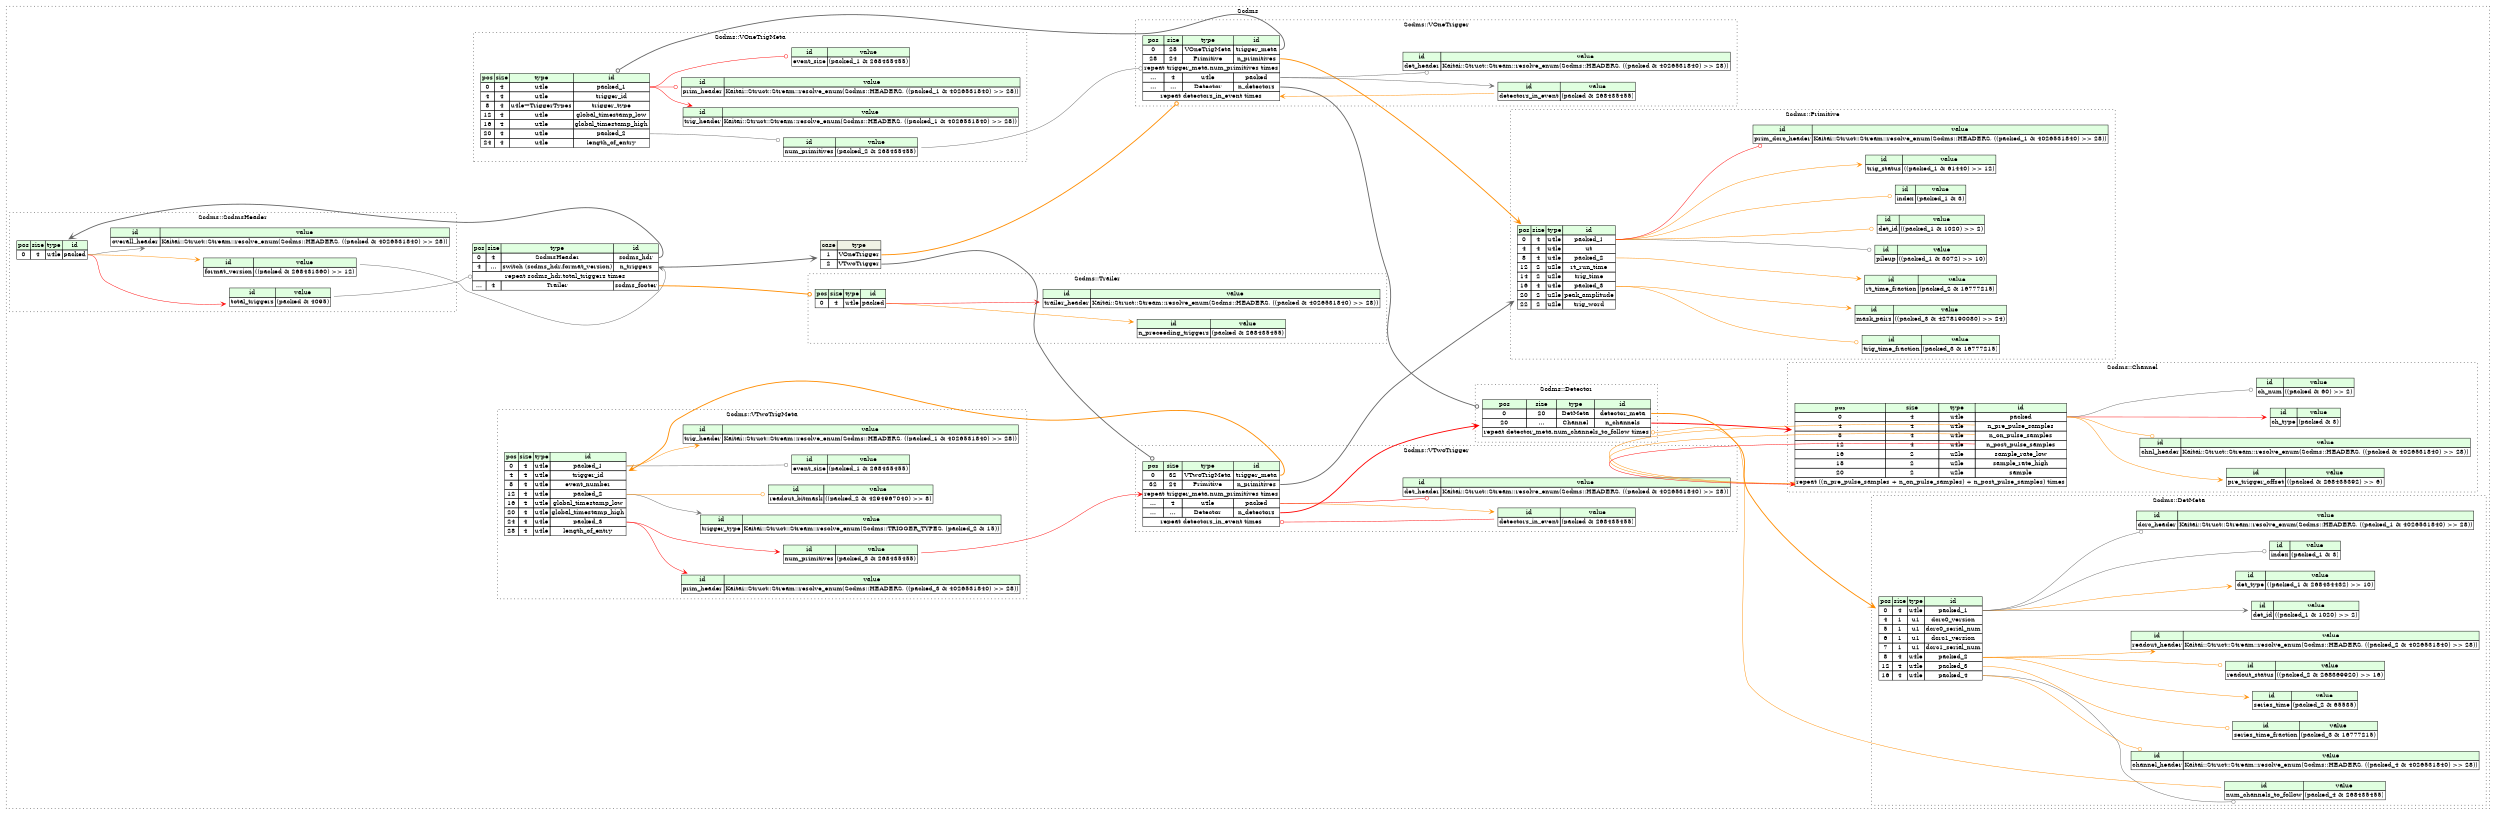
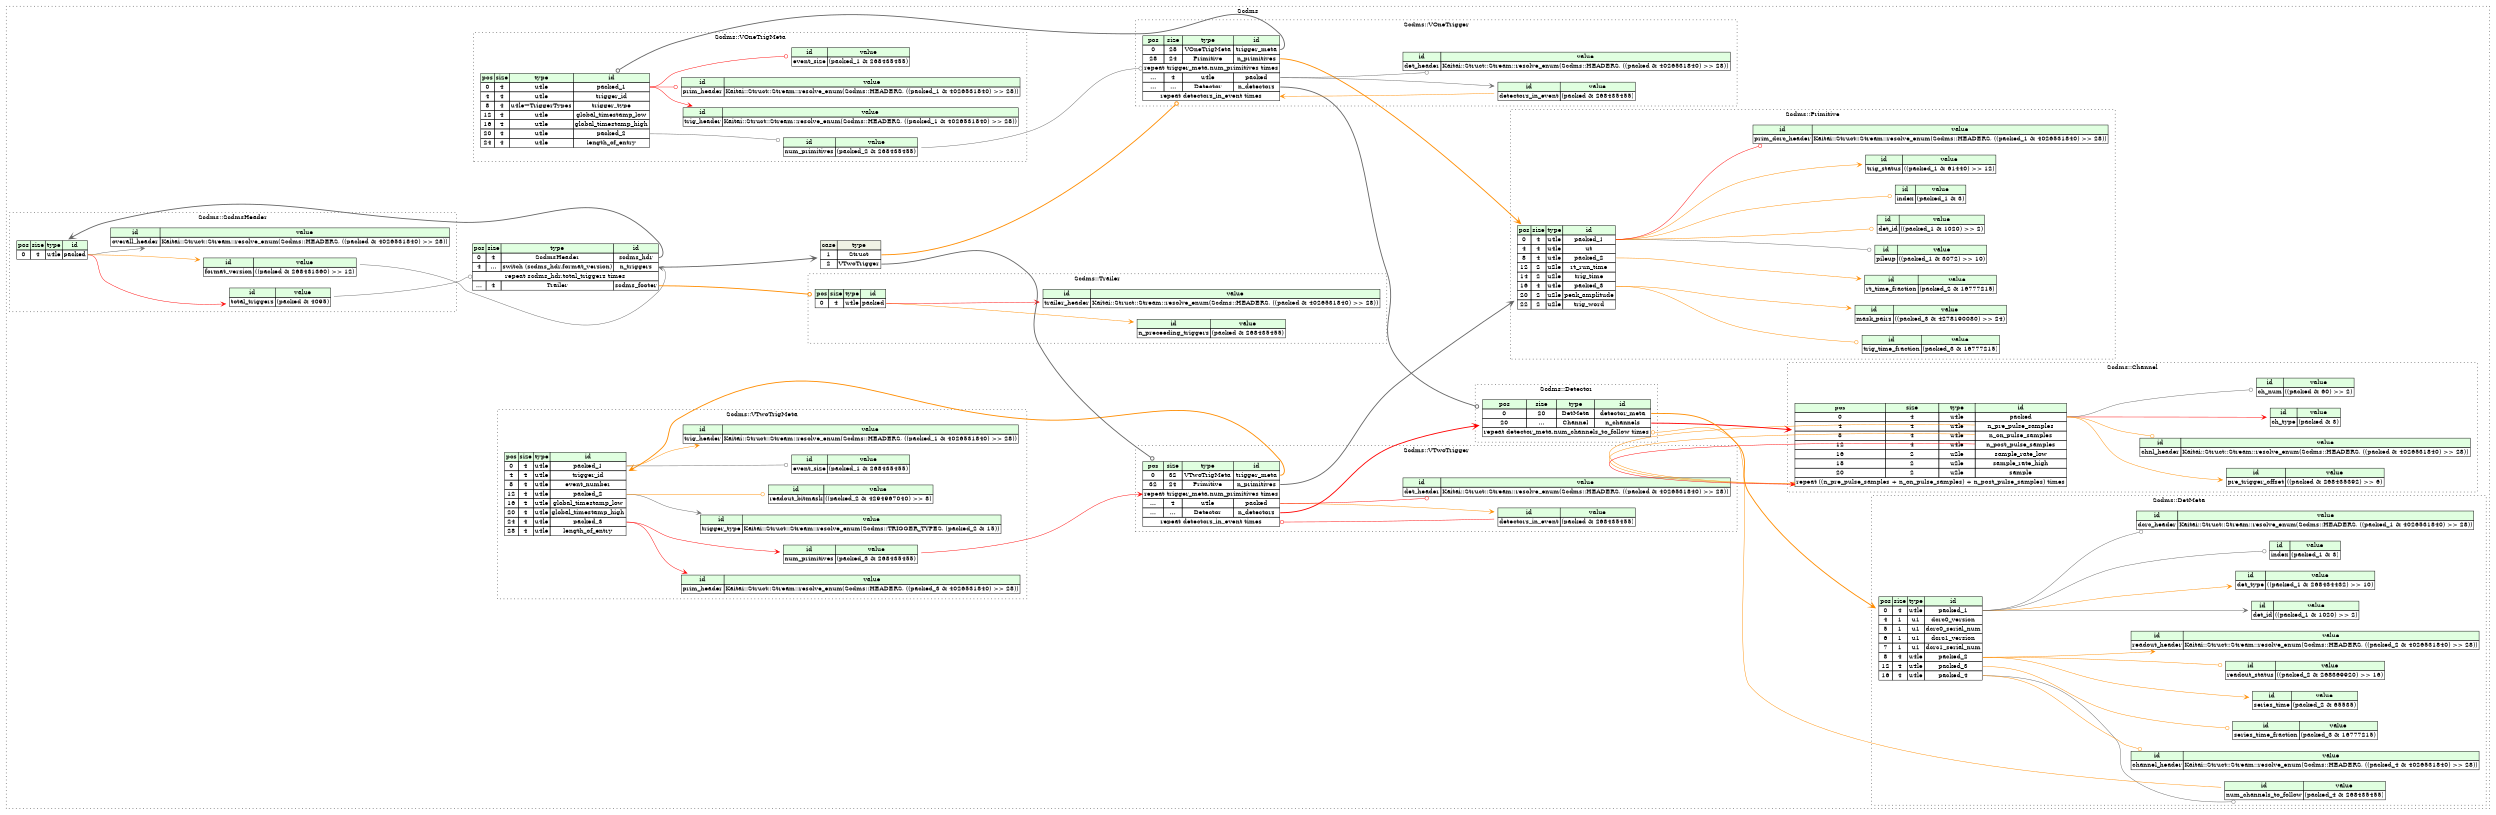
(859, 254) -> (859, 254)
